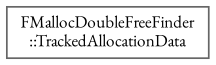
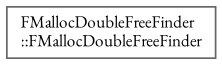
(108, 33) -> (111, 33)
